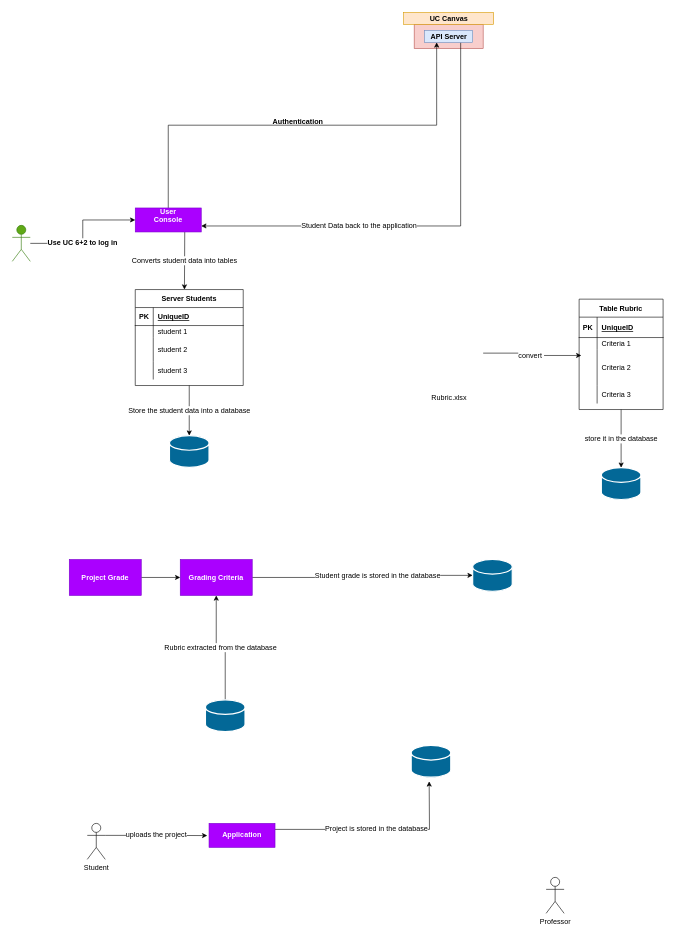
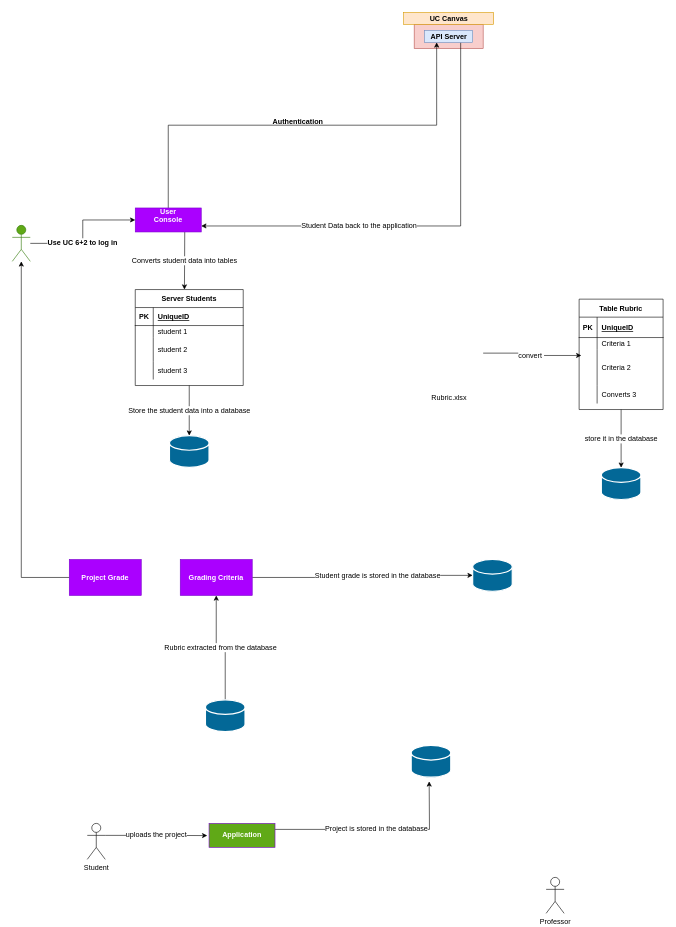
(619, 395) -> (621, 395)
(158, 578) -> (44, 578)
(242, 836) -> (242, 836)
